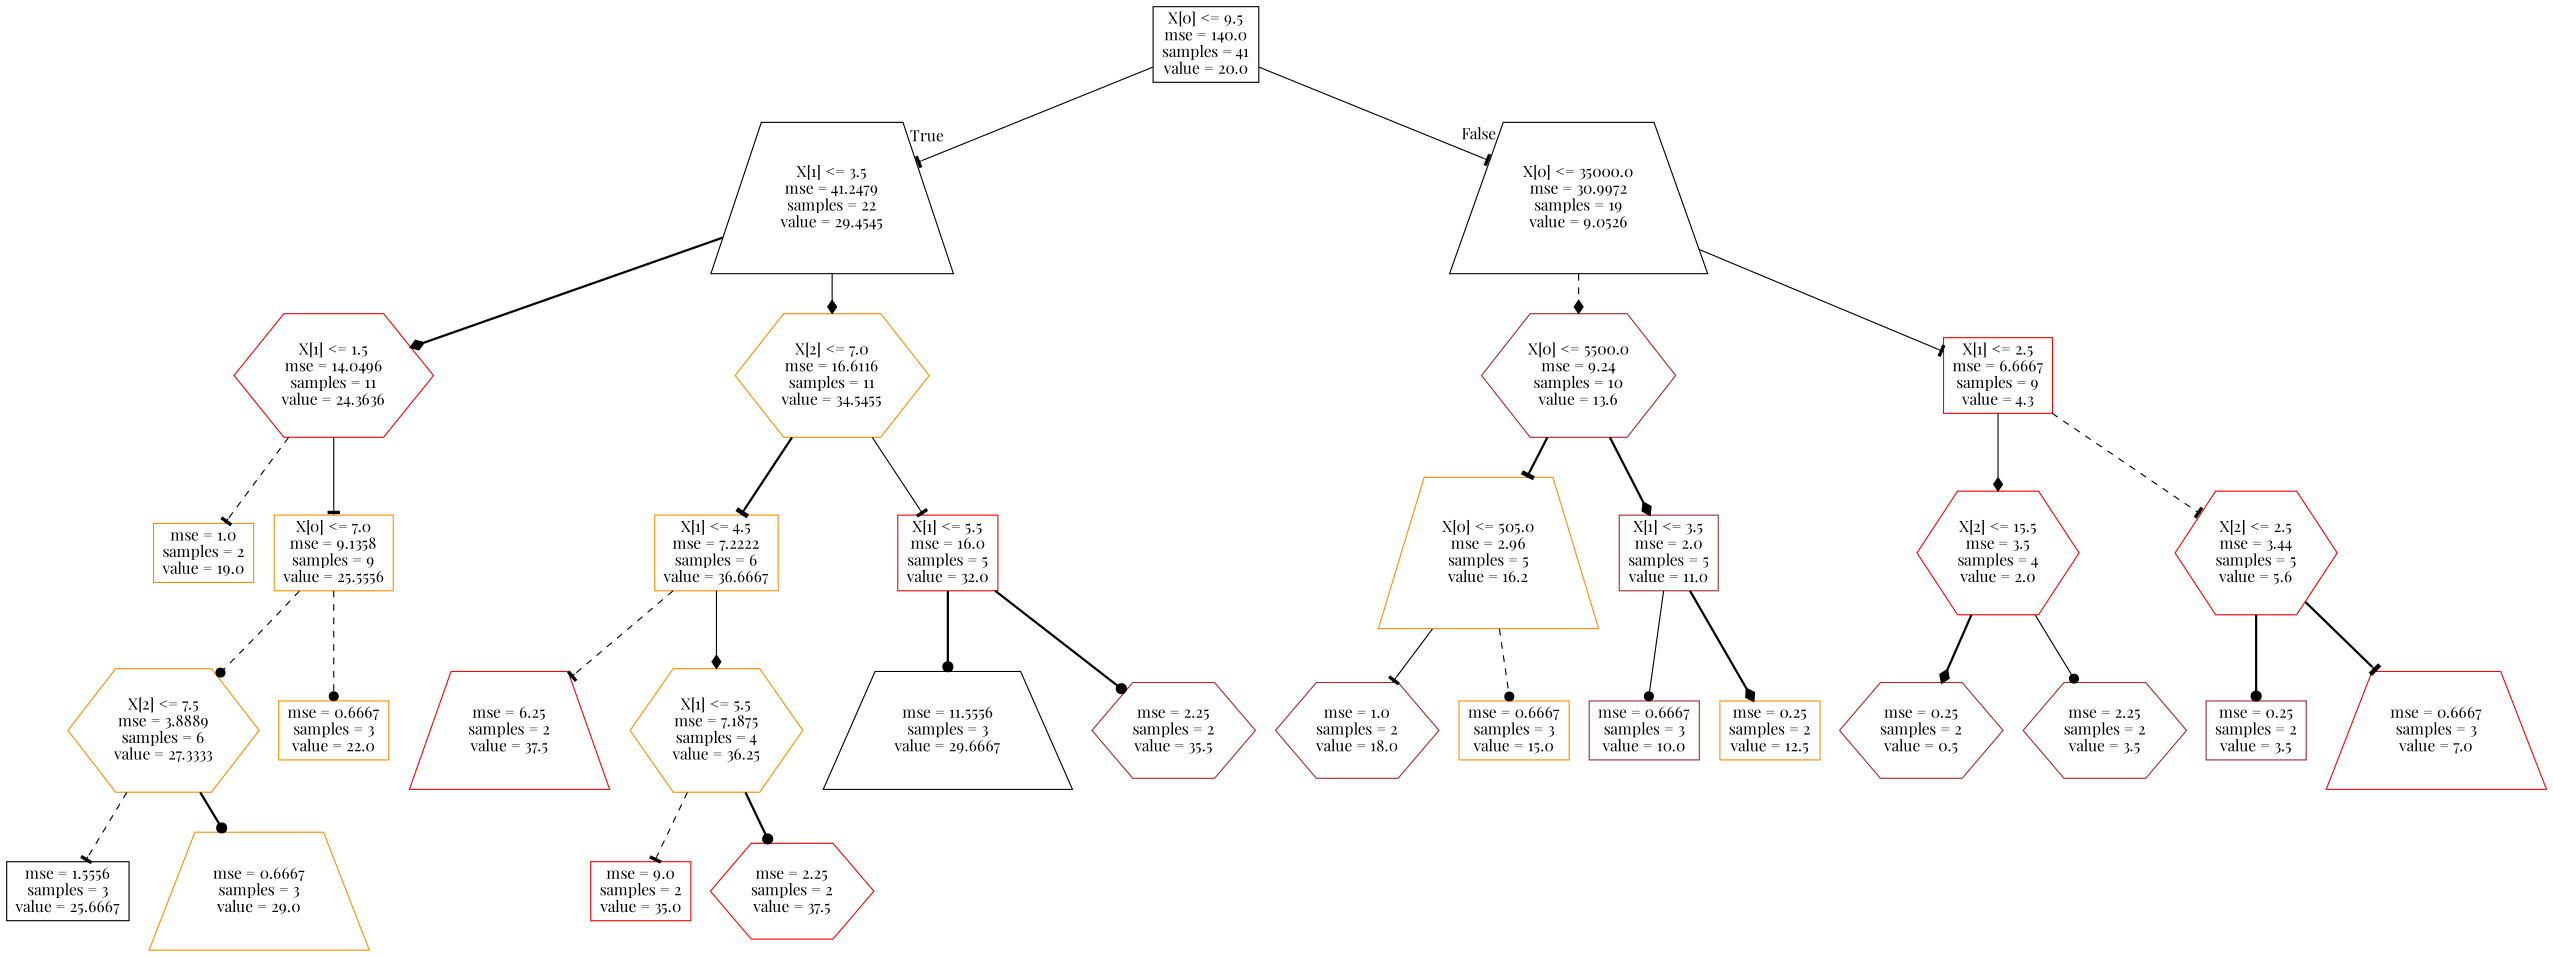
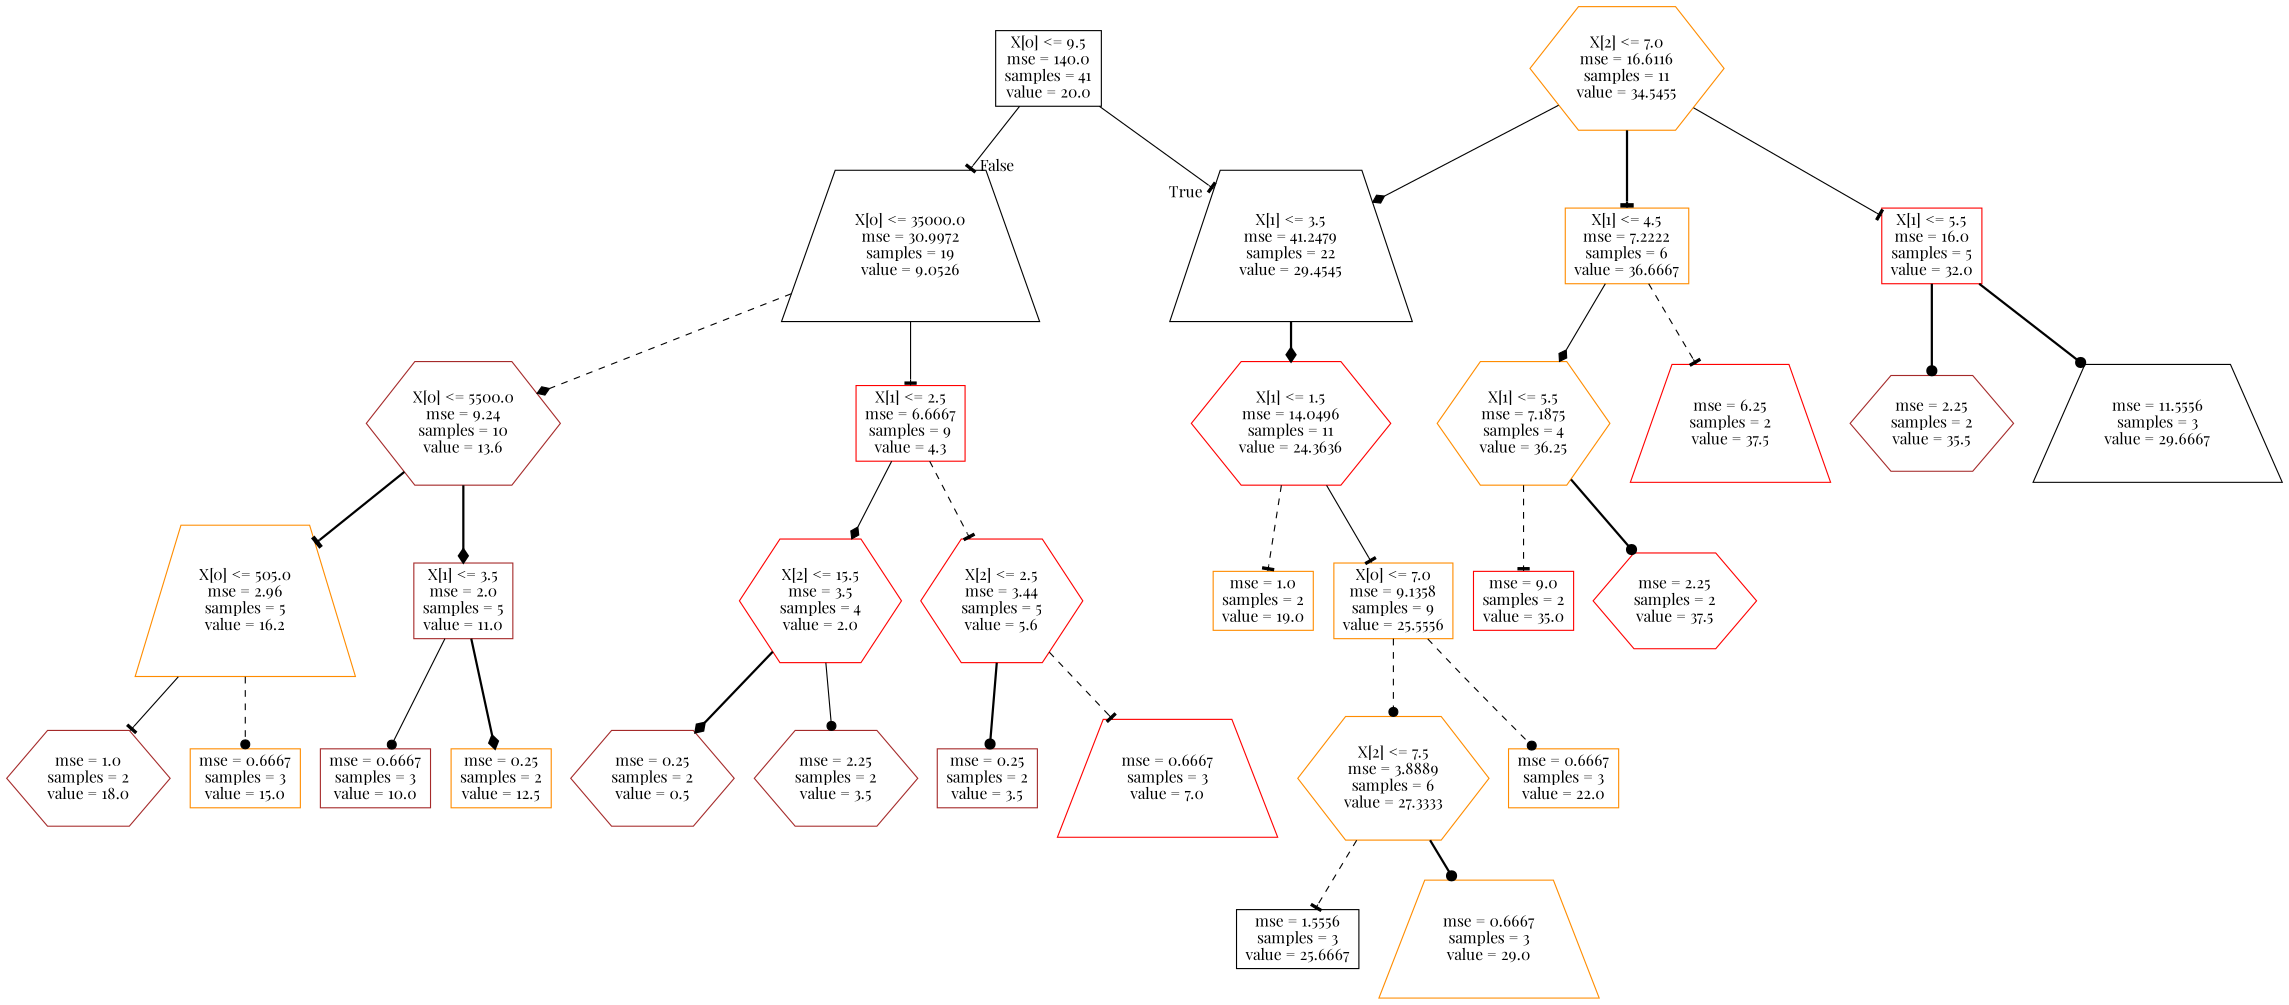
(832, 287) -> (1472, 151)
(2339, 634) -> (1079, 684)
